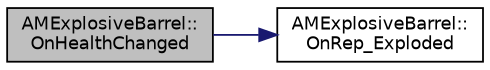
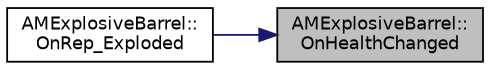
(236, 35) -> (236, 35)
